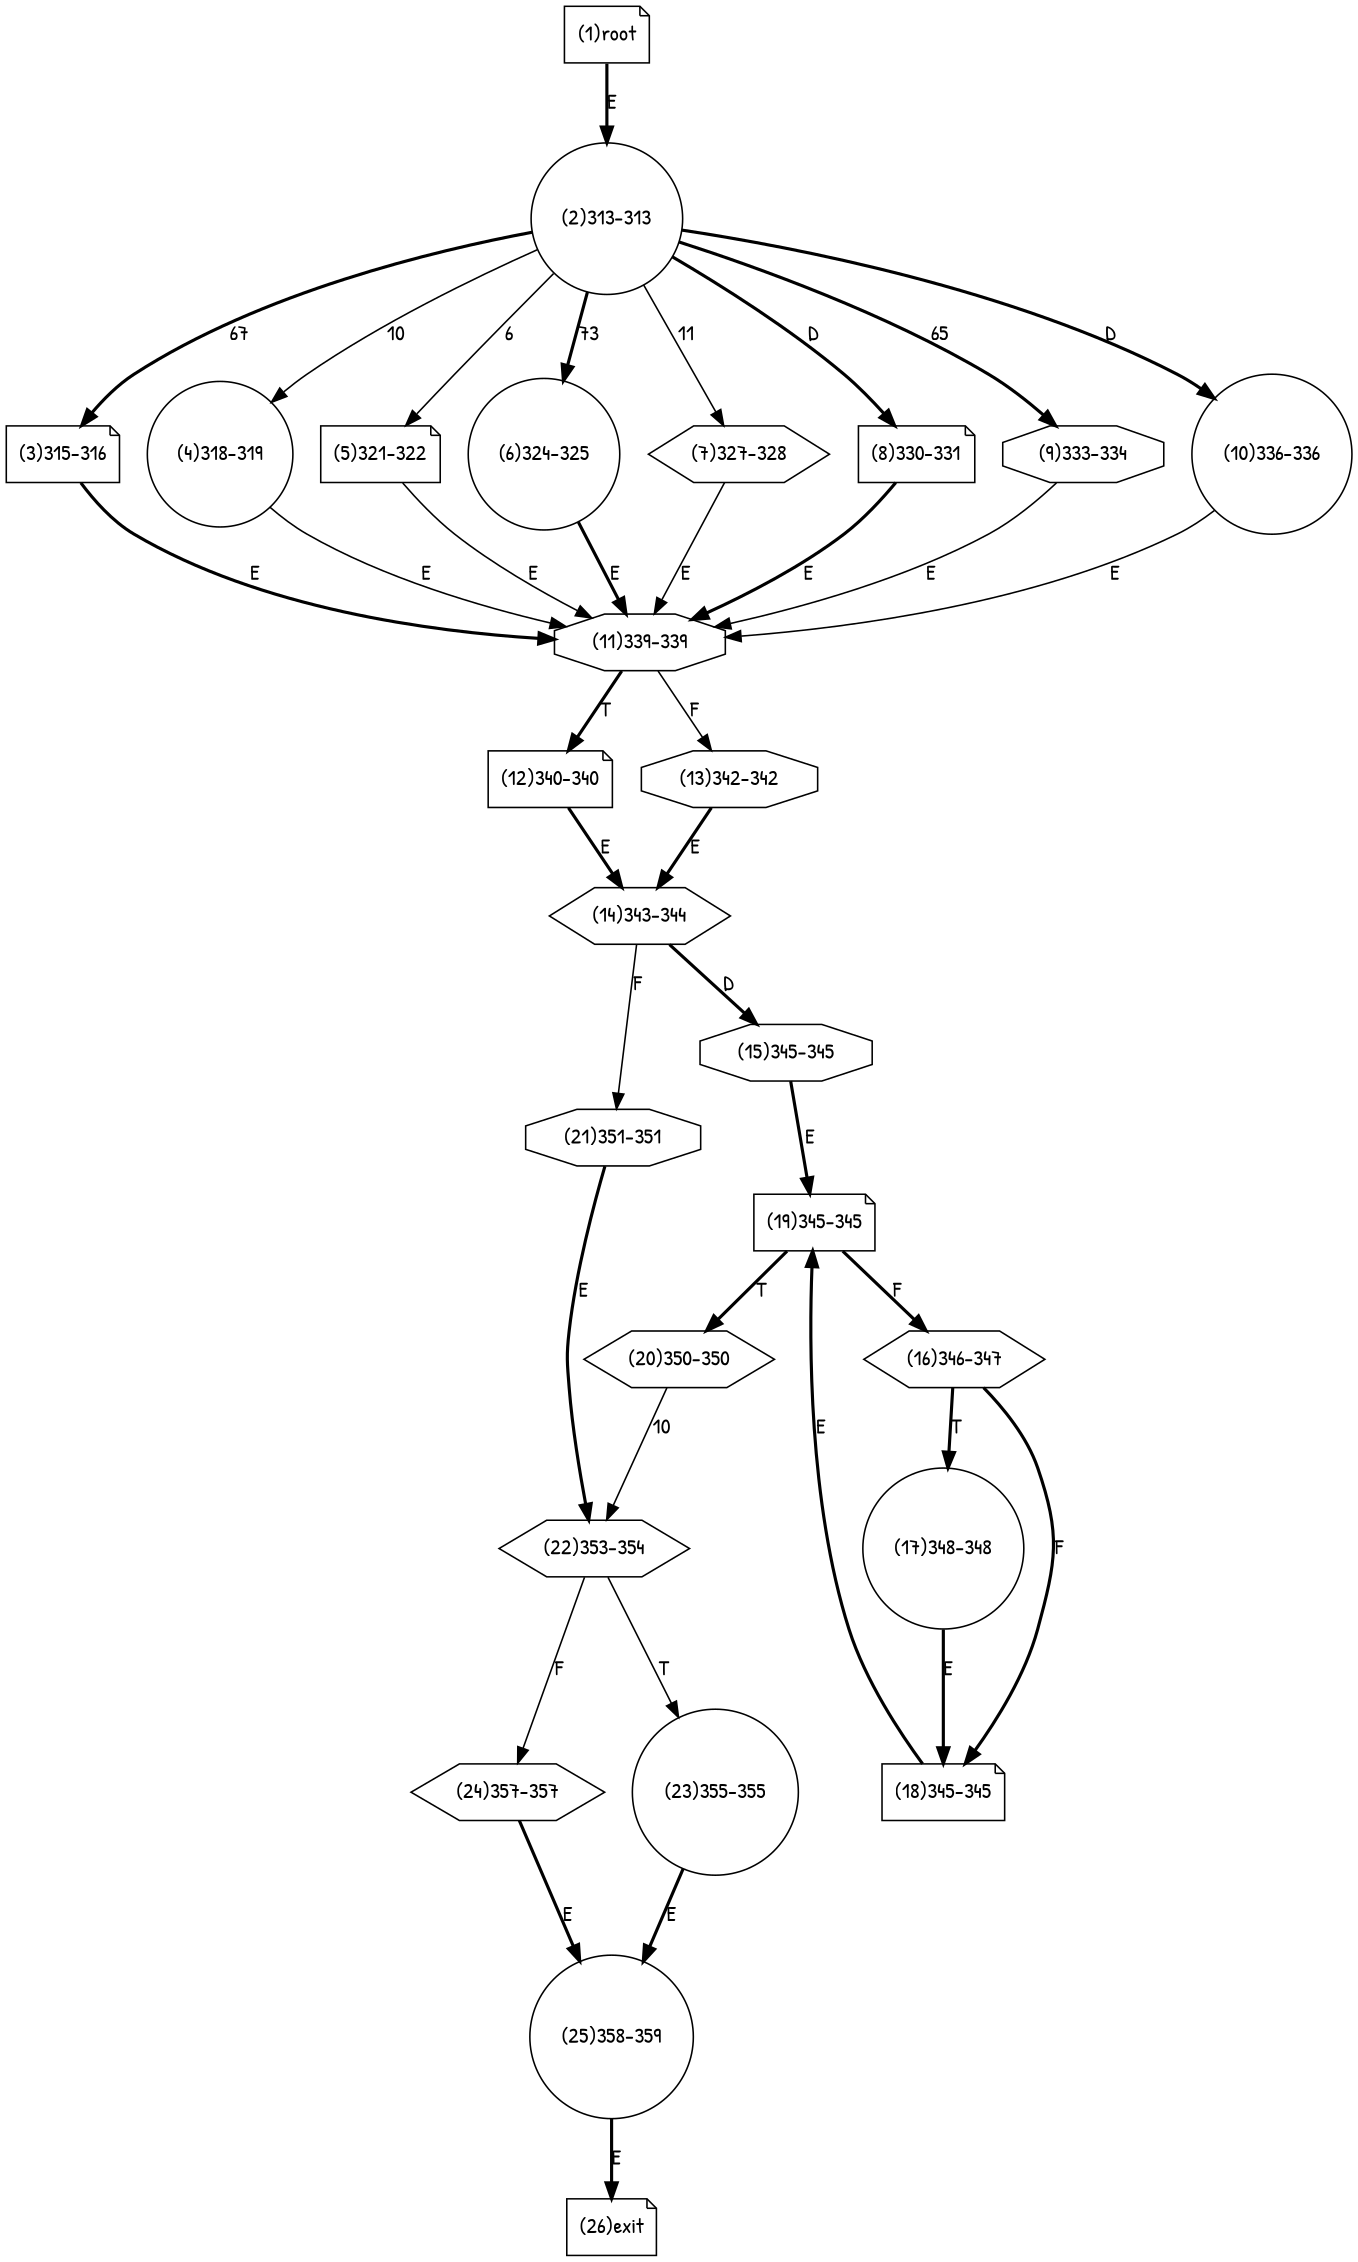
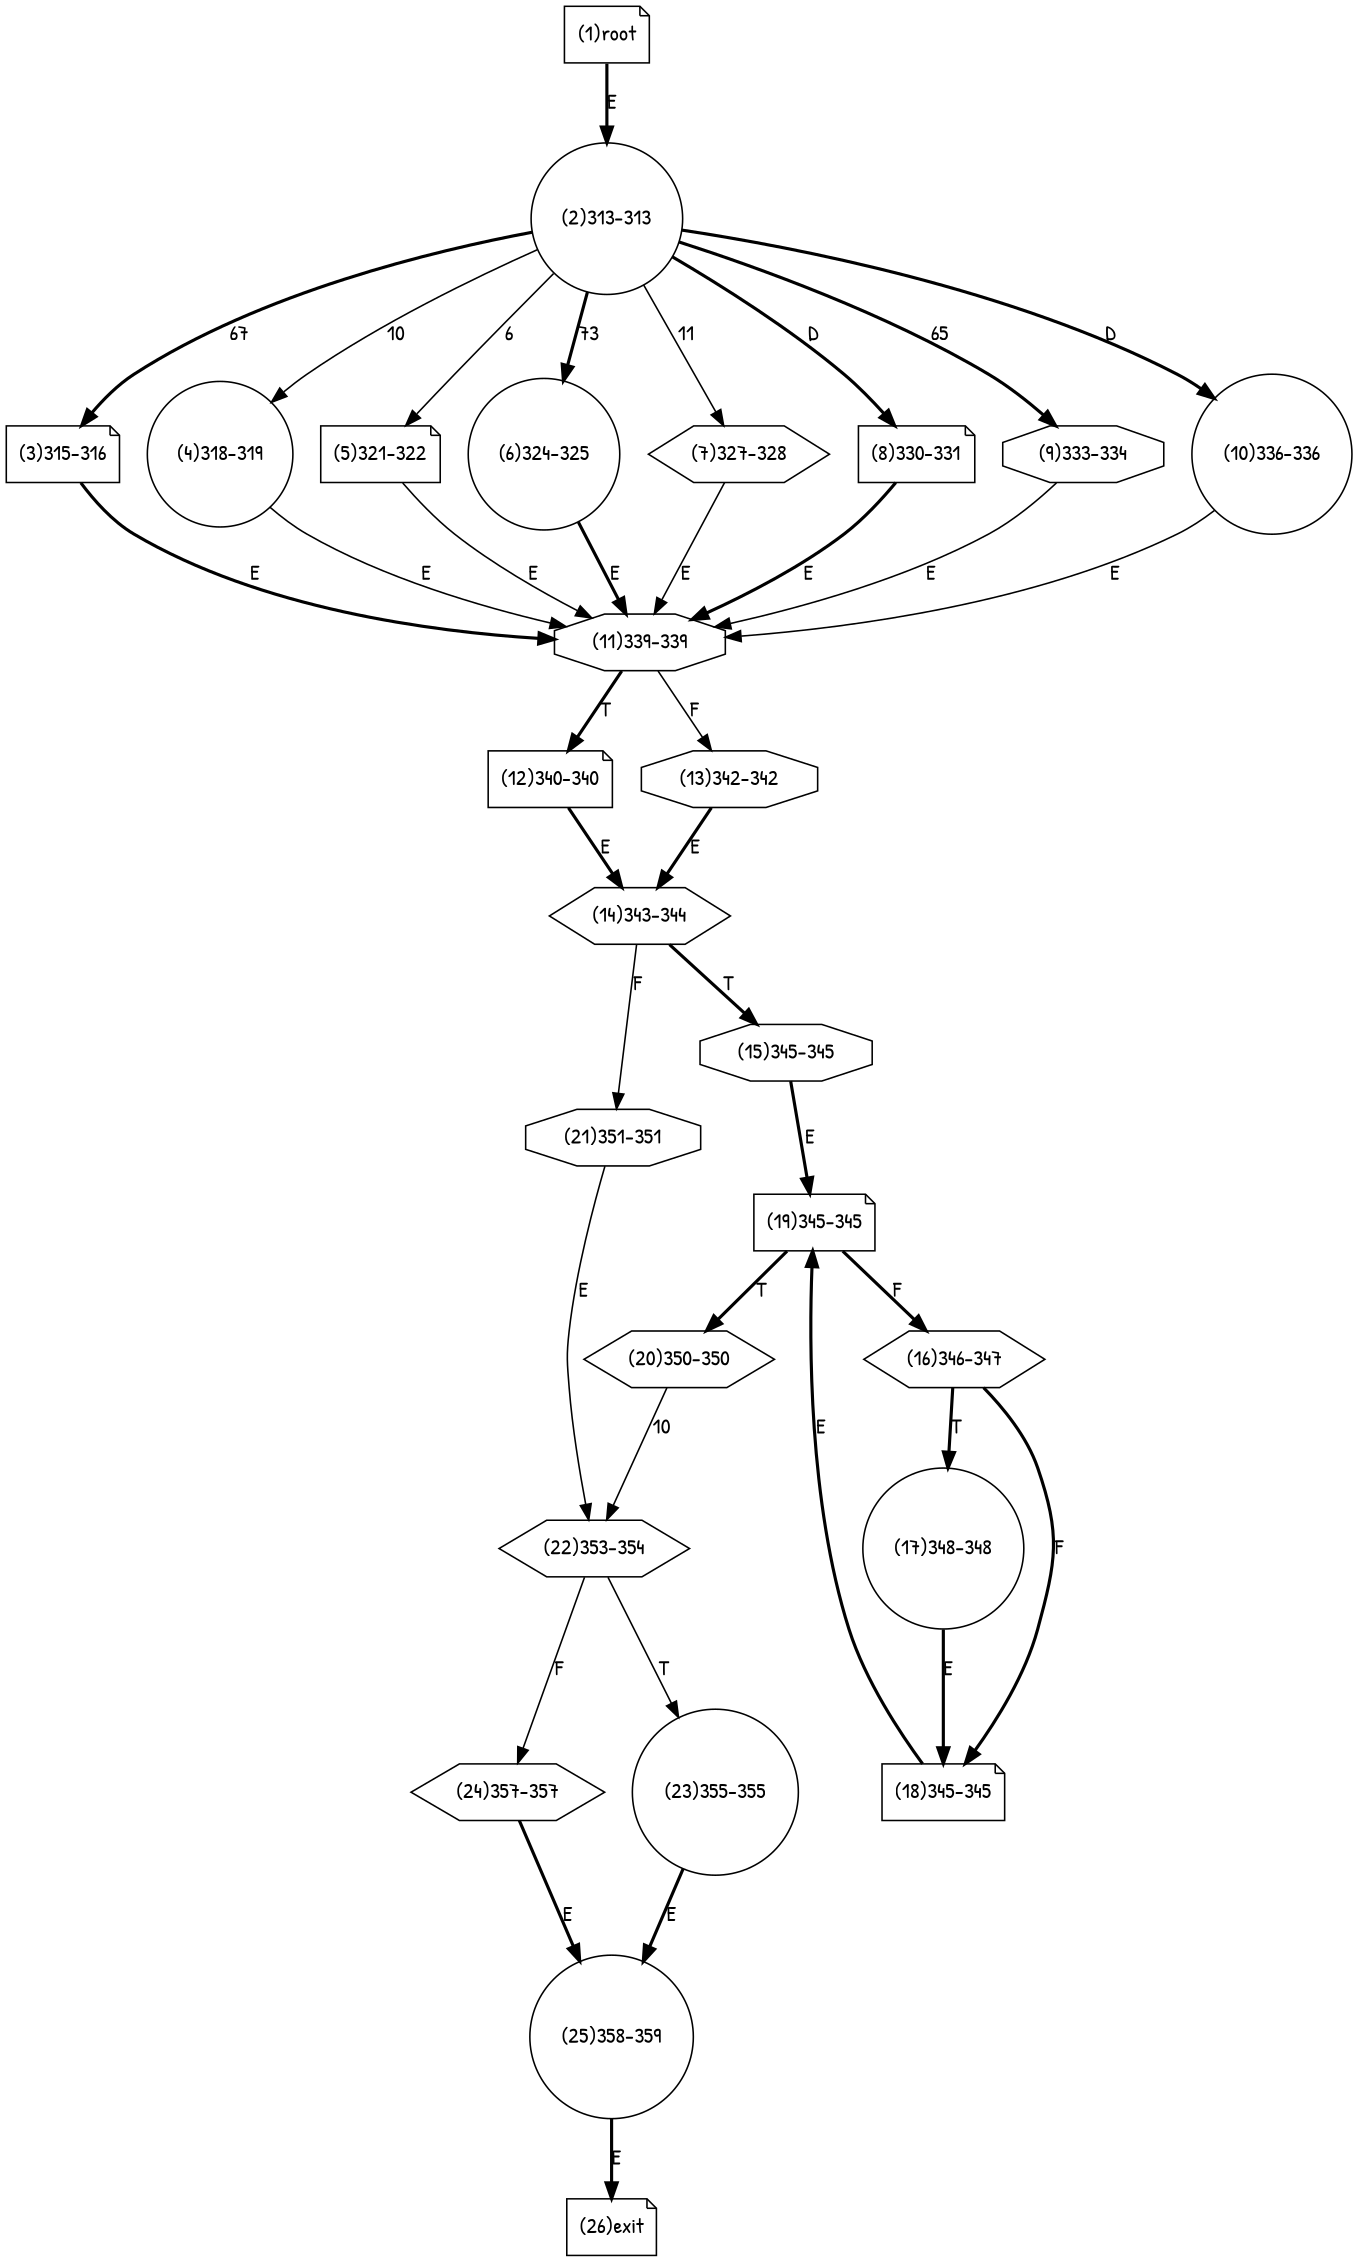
(729, 984) -> (729, 984)
(569, 1334) -> (569, 1334)
